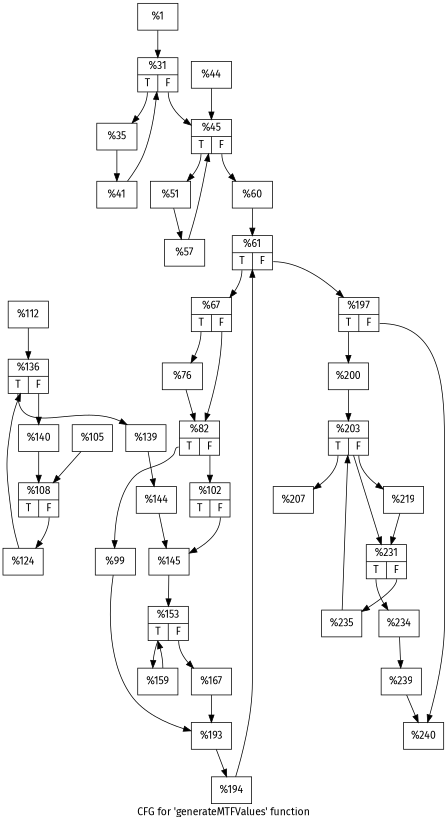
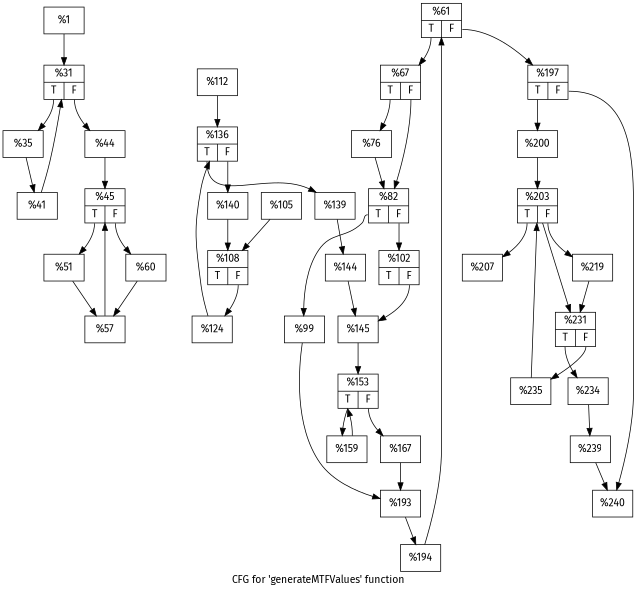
(173, 108) -> (78, 113)
(252, 218) -> (128, 295)
